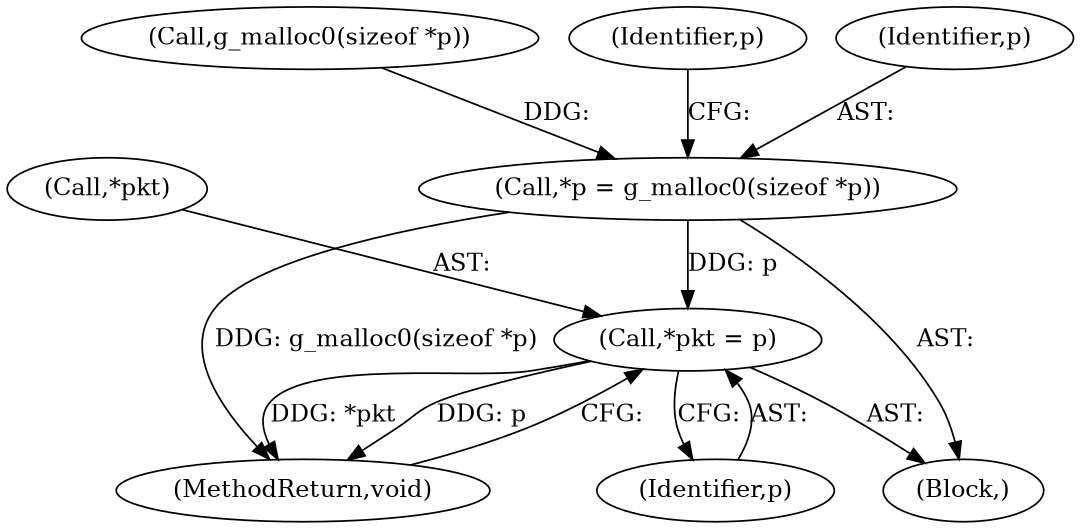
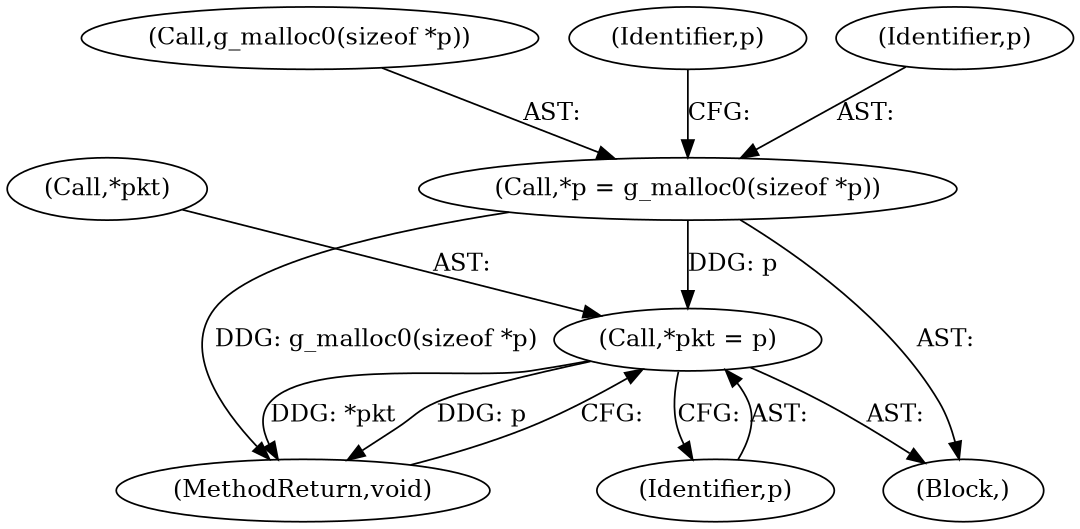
(560, 114) -> (556, 114)
